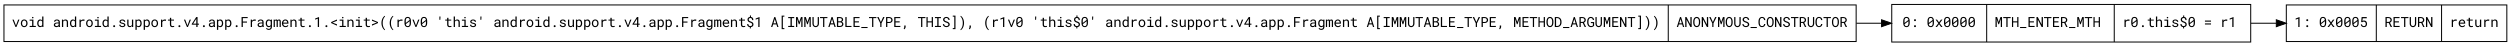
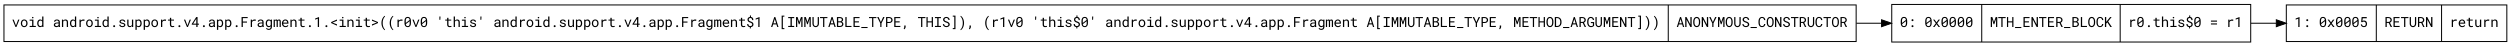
(2048, 23) -> (2051, 23)
